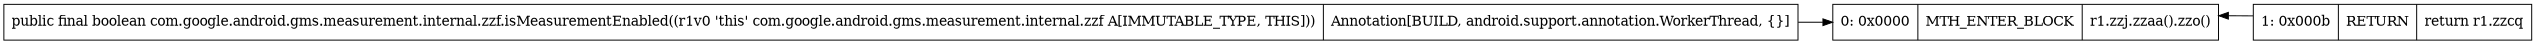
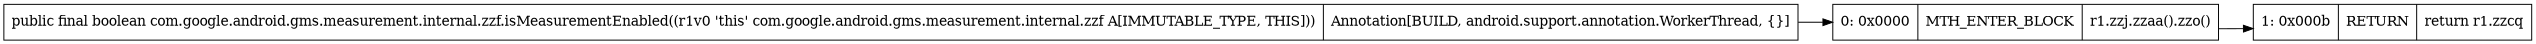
(2241, 16) -> (2231, 29)
